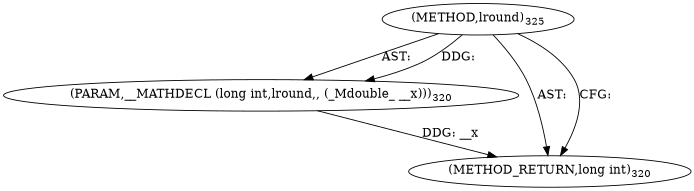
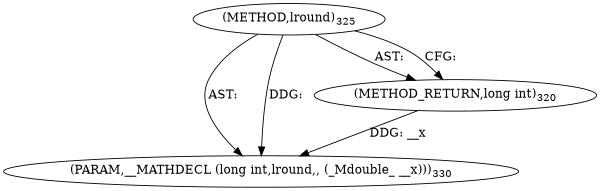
(442, 94) -> (442, 170)
(403, 133) -> (363, 132)
